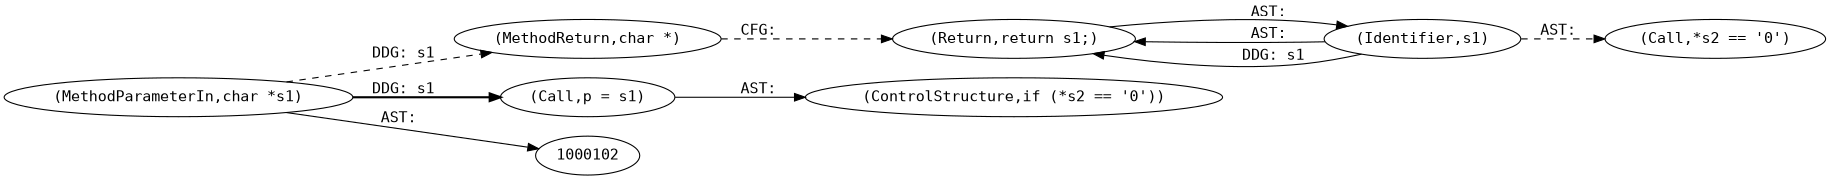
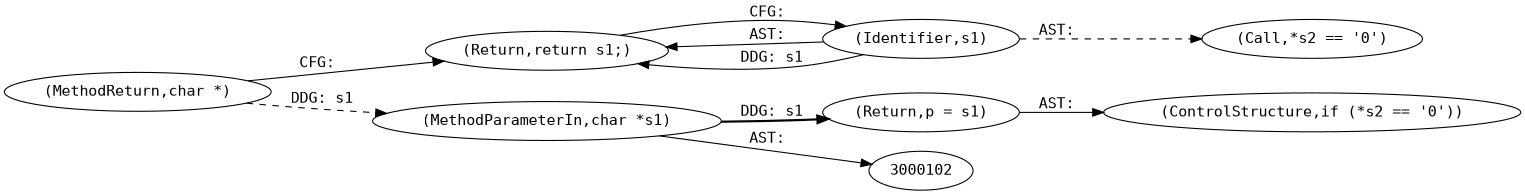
(1273, 12) -> (772, 12)
(801, 39) -> (340, 72)
(384, 68) -> (311, 108)
(588, 97) -> (921, 112)
(588, 156) -> (921, 171)
